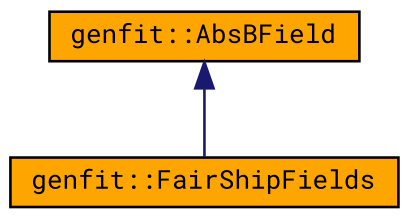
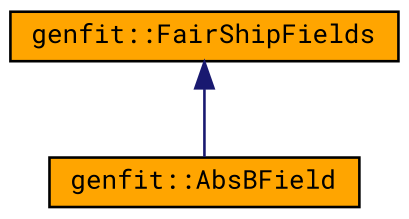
(204, 123) -> (204, 123)
